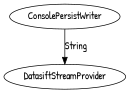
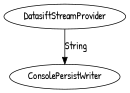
(65, 43) -> (65, 43)
